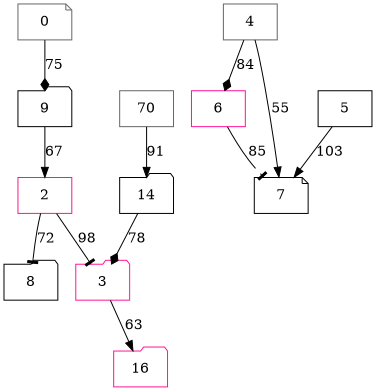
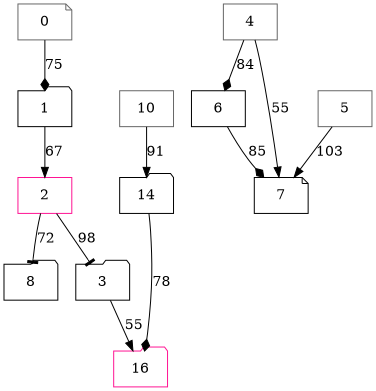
(45, 109) -> (45, 109)
(147, 109) -> (147, 109)
(218, 109) -> (218, 109)
(345, 109) -> (345, 109)
(240, 148) -> (240, 148)
(127, 233) -> (152, 276)
(103, 282) -> (103, 282)
(134, 326) -> (134, 326)
